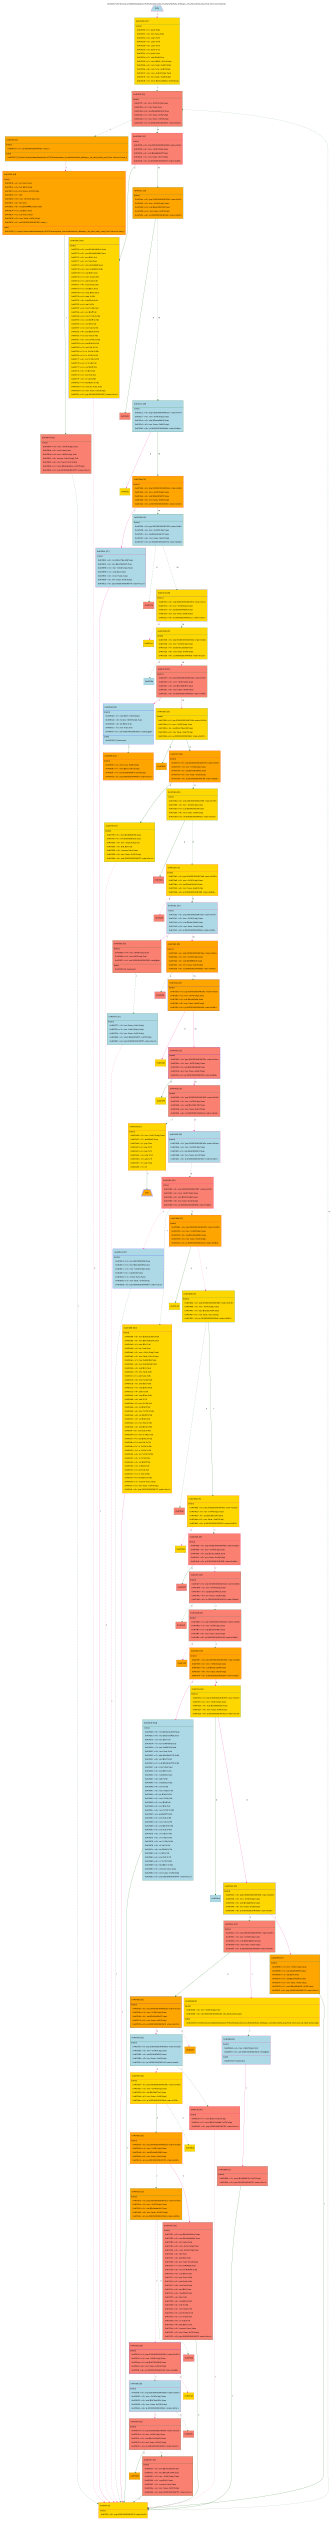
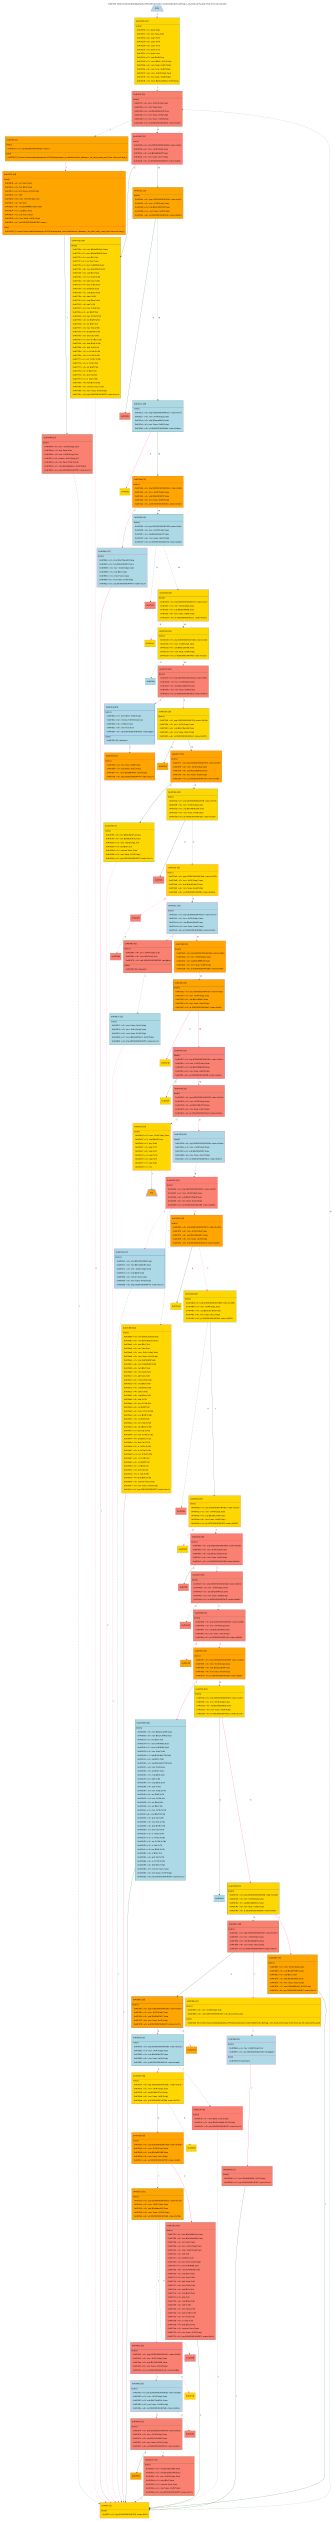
(166, 981) -> (124, 937)
